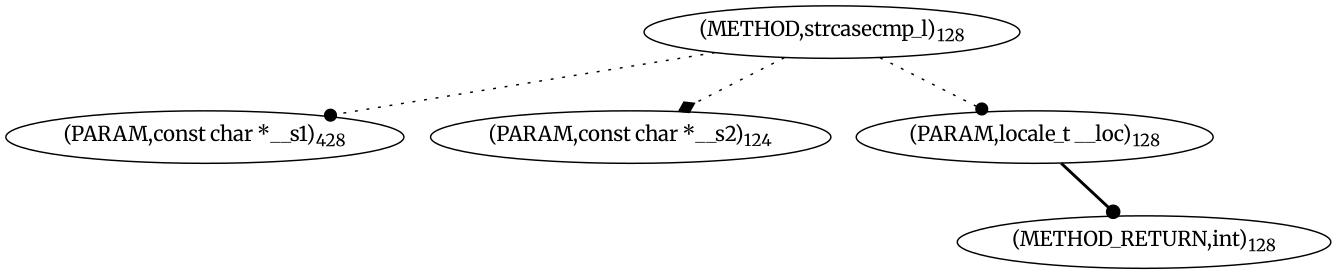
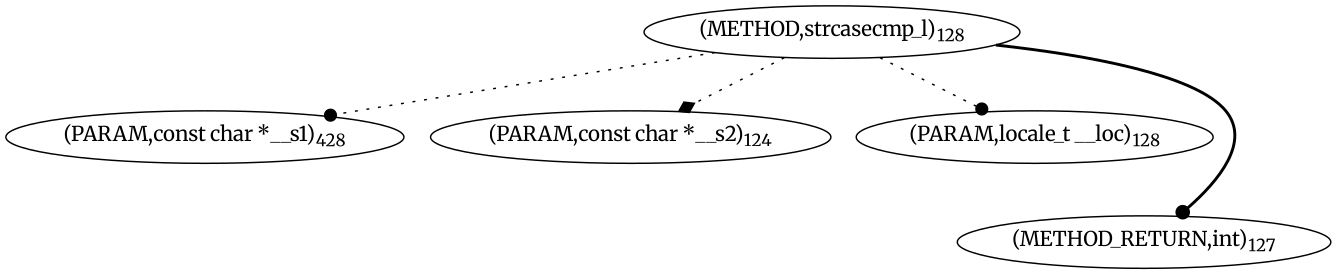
(1085, 185) -> (1171, 79)
(1262, 240) -> (1262, 240)
